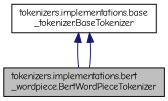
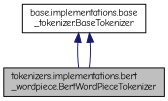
(84, 19) -> (84, 19)
